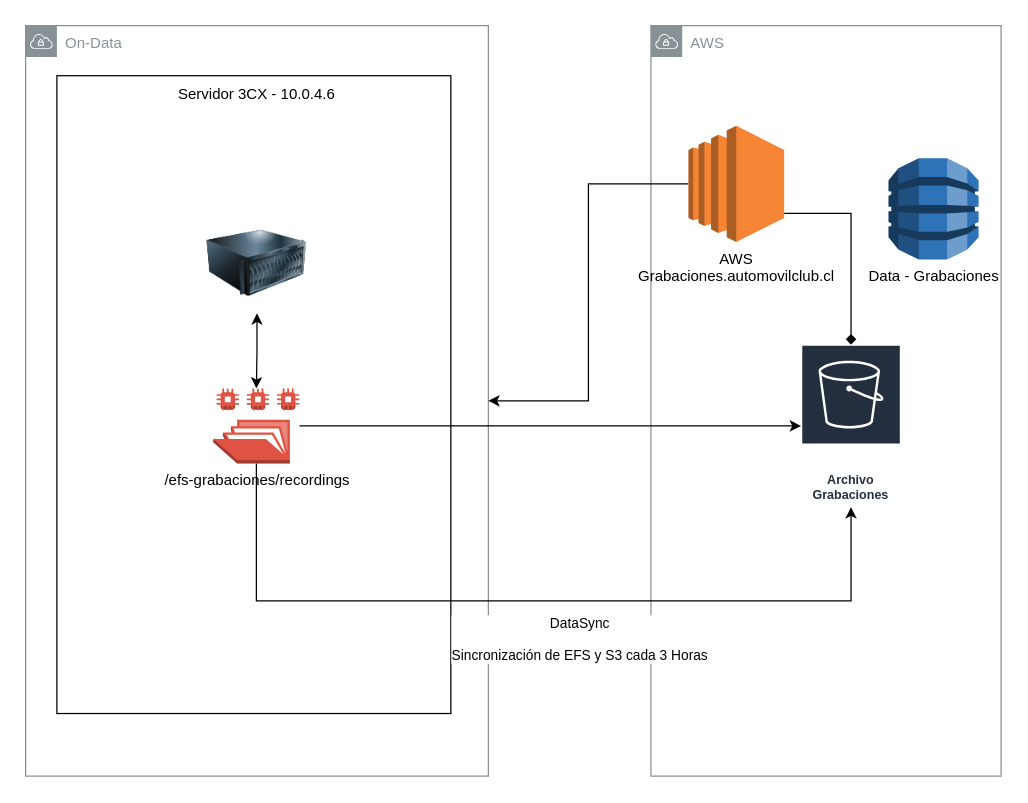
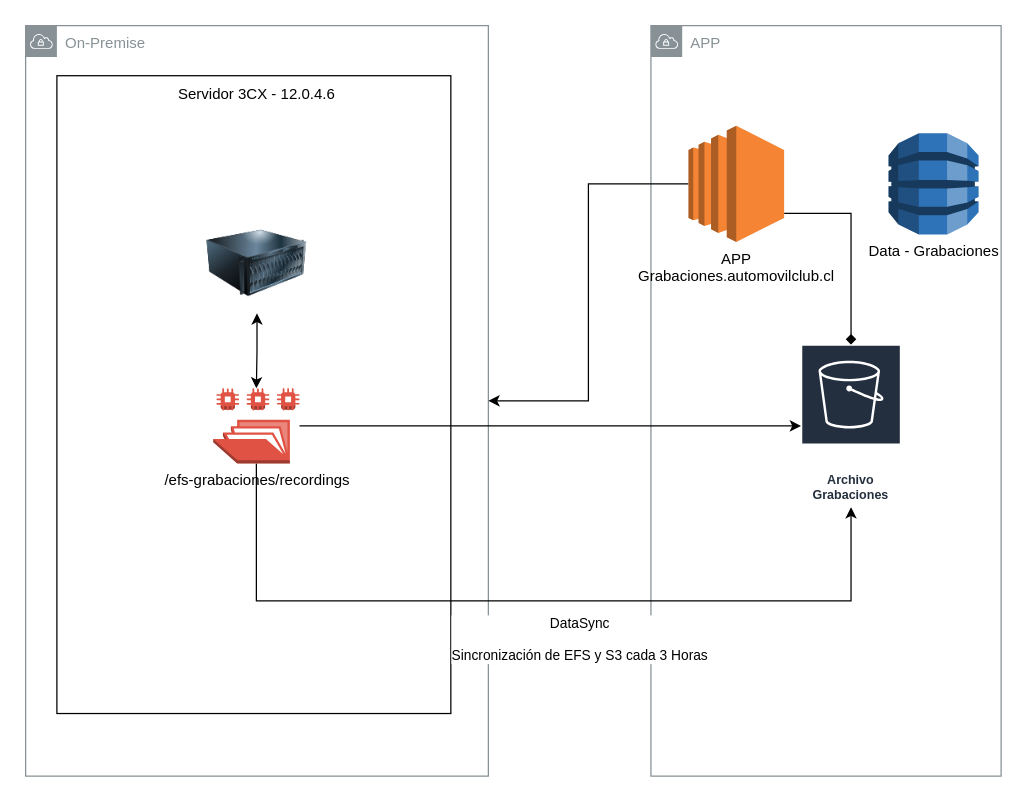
(95, 43) -> (106, 43)
(703, 43) -> (703, 43)
(257, 94) -> (257, 94)
(933, 209) -> (933, 184)
(736, 269) -> (736, 269)
